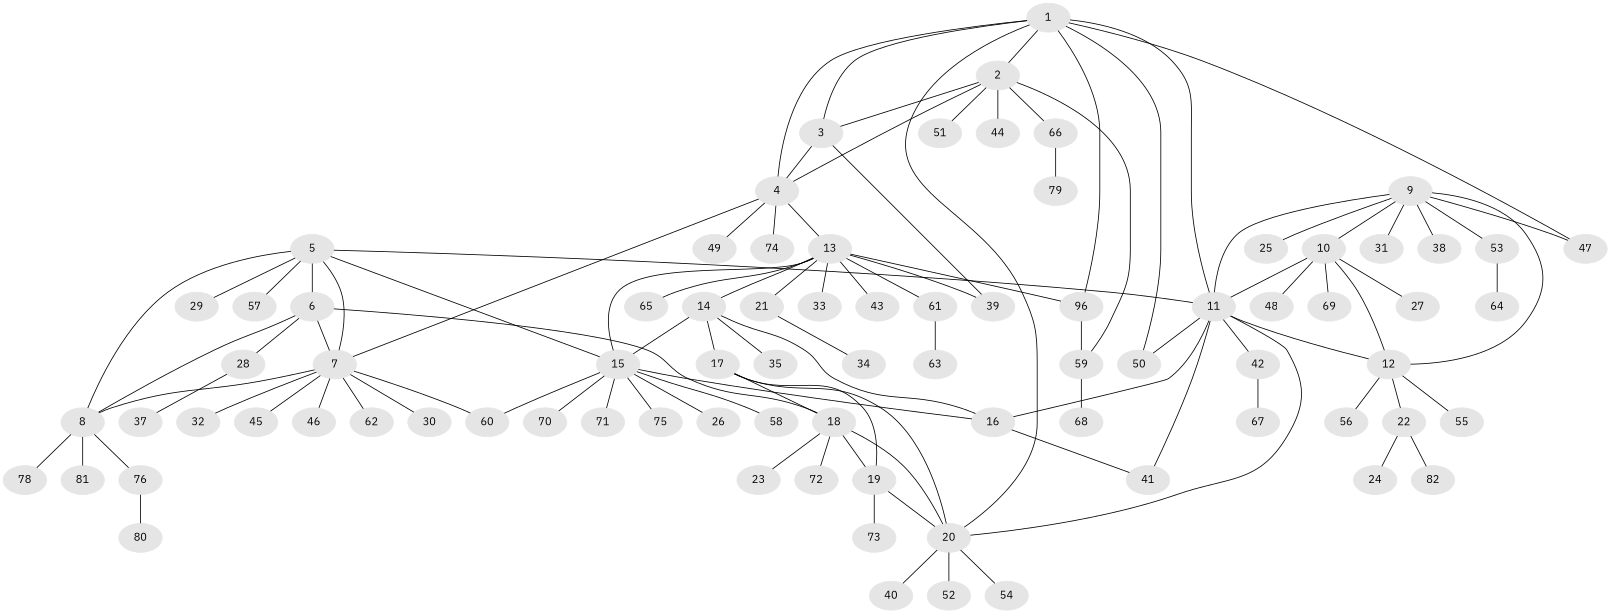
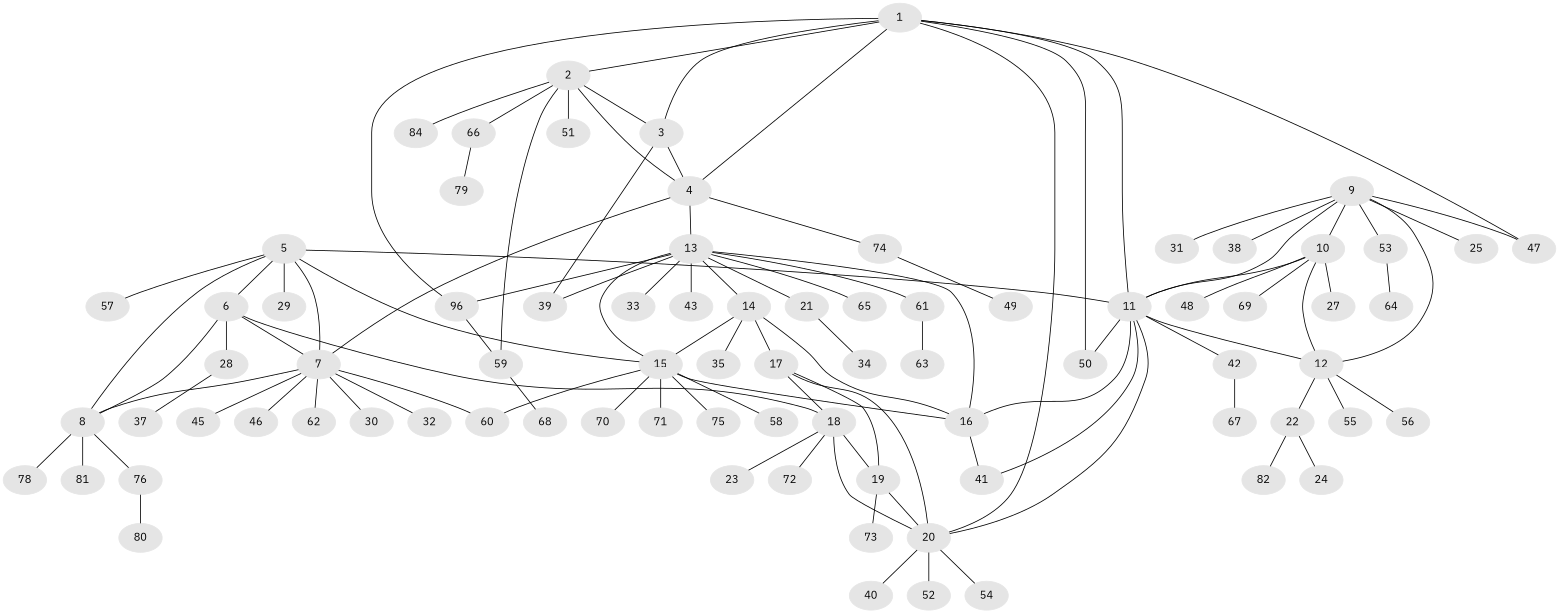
(998, 133) -> (416, 133)
(746, 220) -> (945, 278)
none -> (884, 273)
(718, 422) -> none
